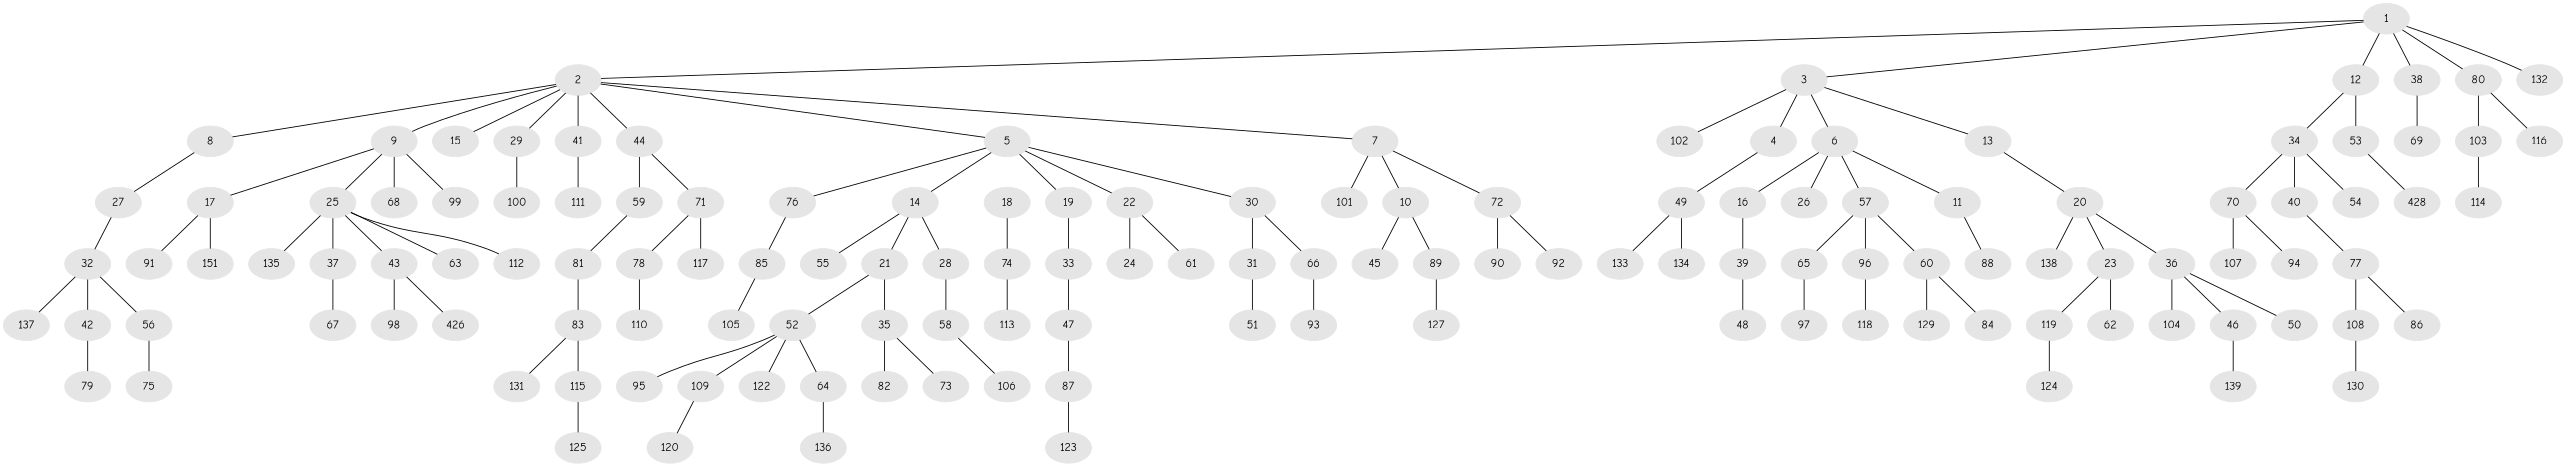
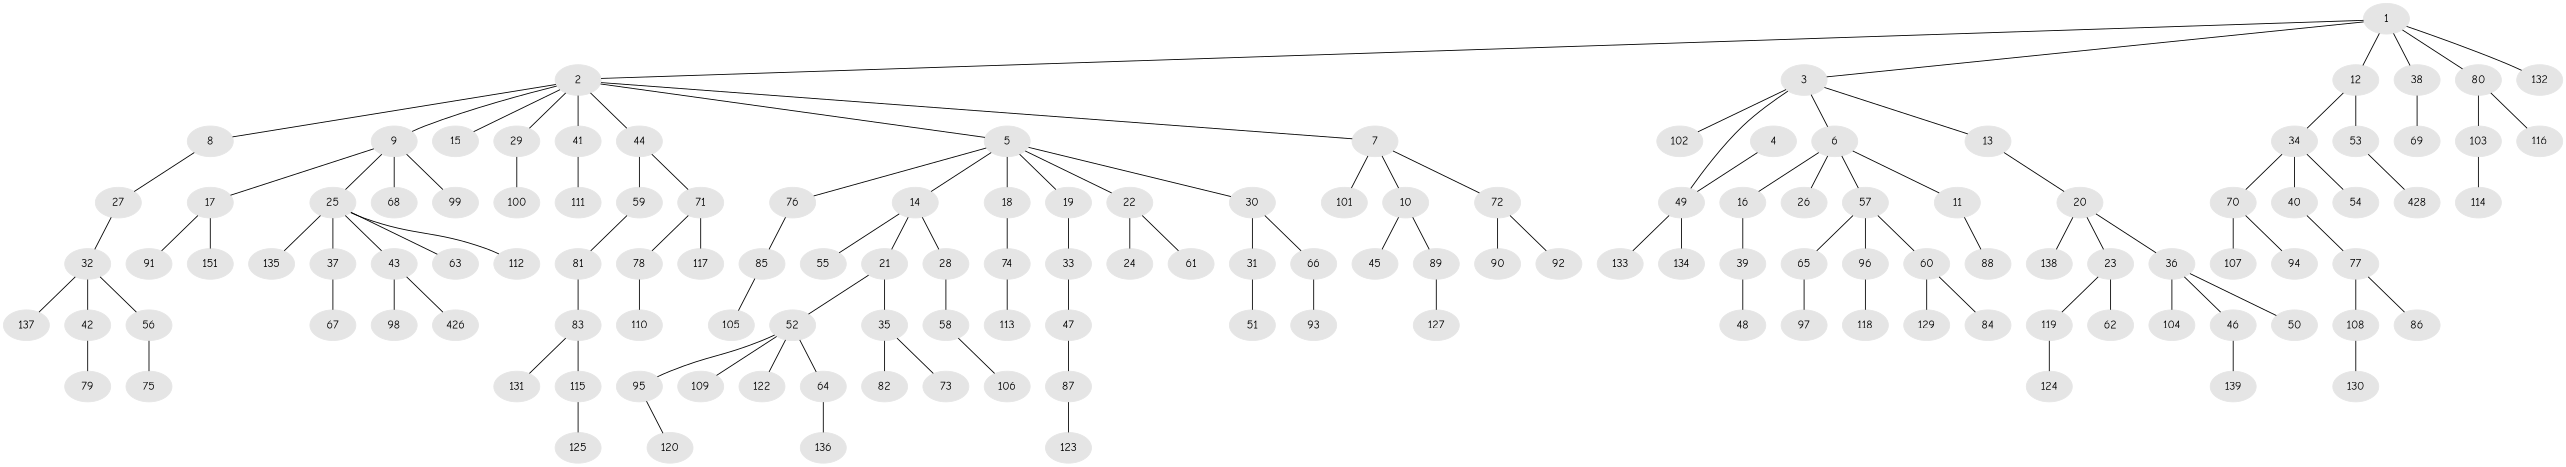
(1789, 111) -> (1734, 135)
none -> (1007, 172)
(685, 417) -> (655, 417)
